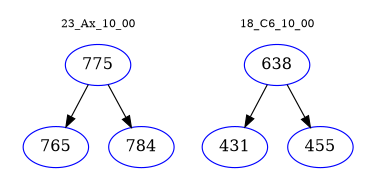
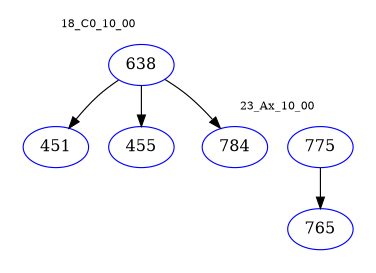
(278, 25) -> (99, 25)
(117, 101) -> (200, 107)
(235, 147) -> (56, 147)
